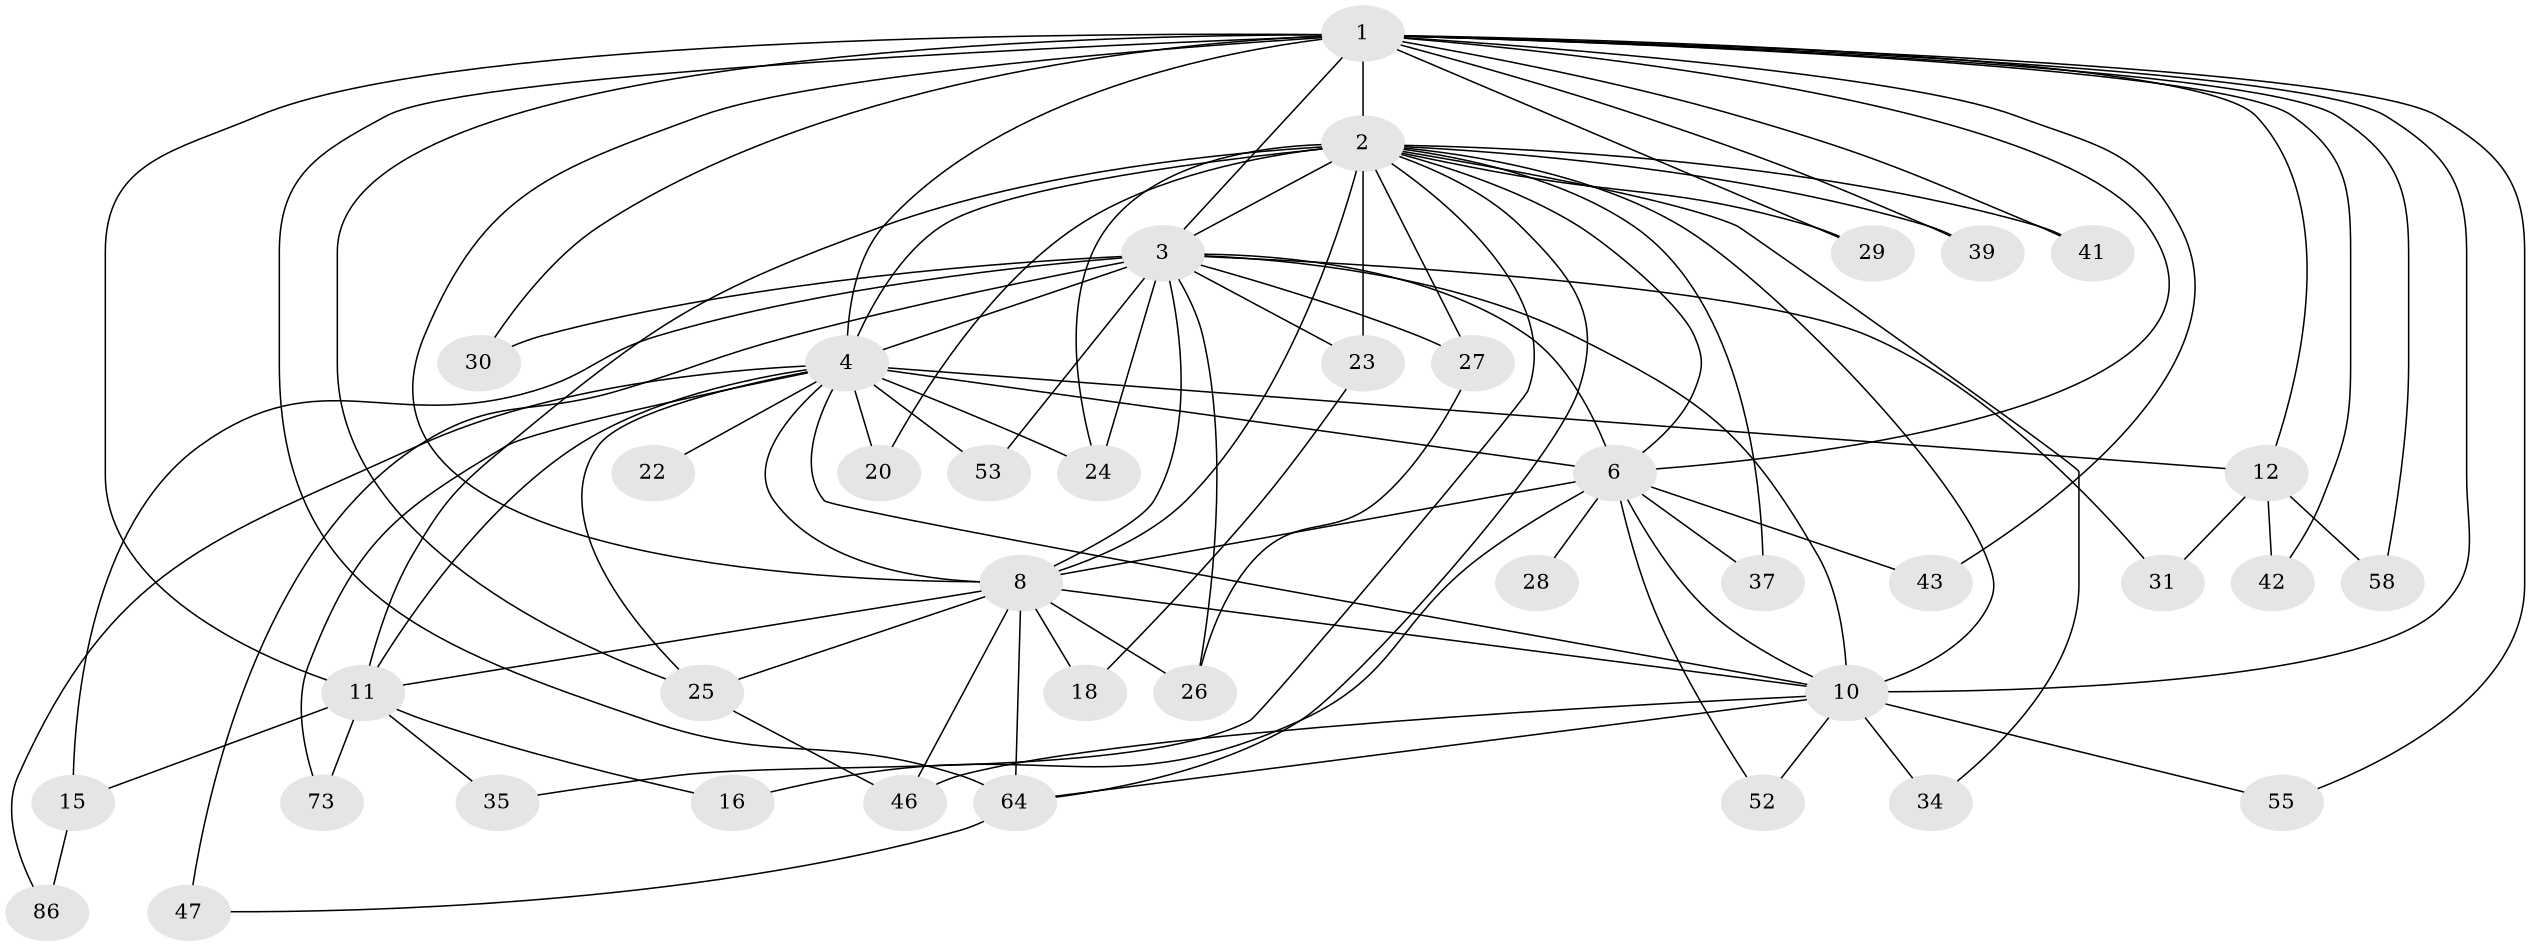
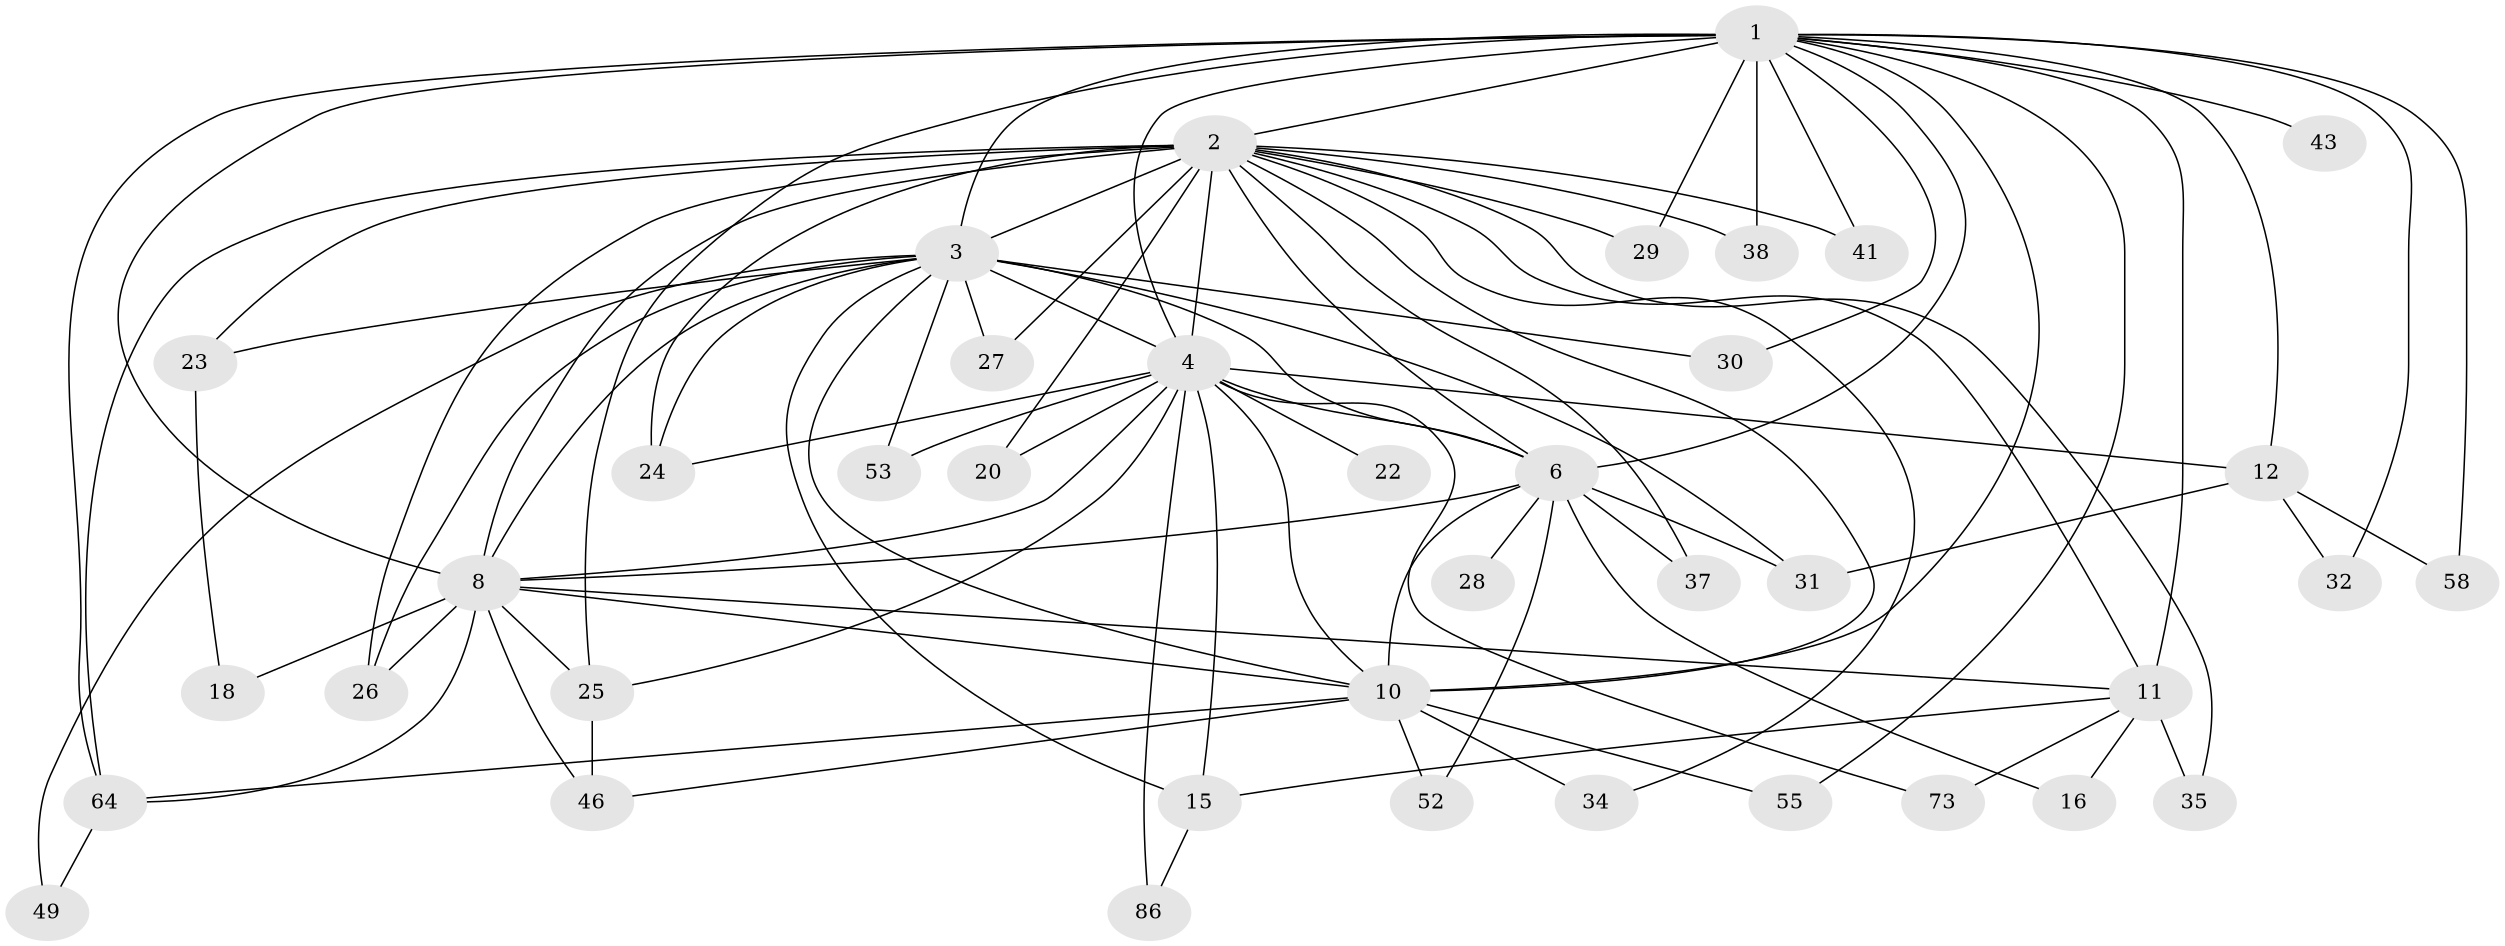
(1983, 253) -> (1757, 253)
(554, 462) -> (1217, 582)
(1370, 507) -> (642, 226)
(1773, 528) -> (1685, 526)
(2273, 583) -> (2340, 583)
(189, 913) -> (47, 913)
